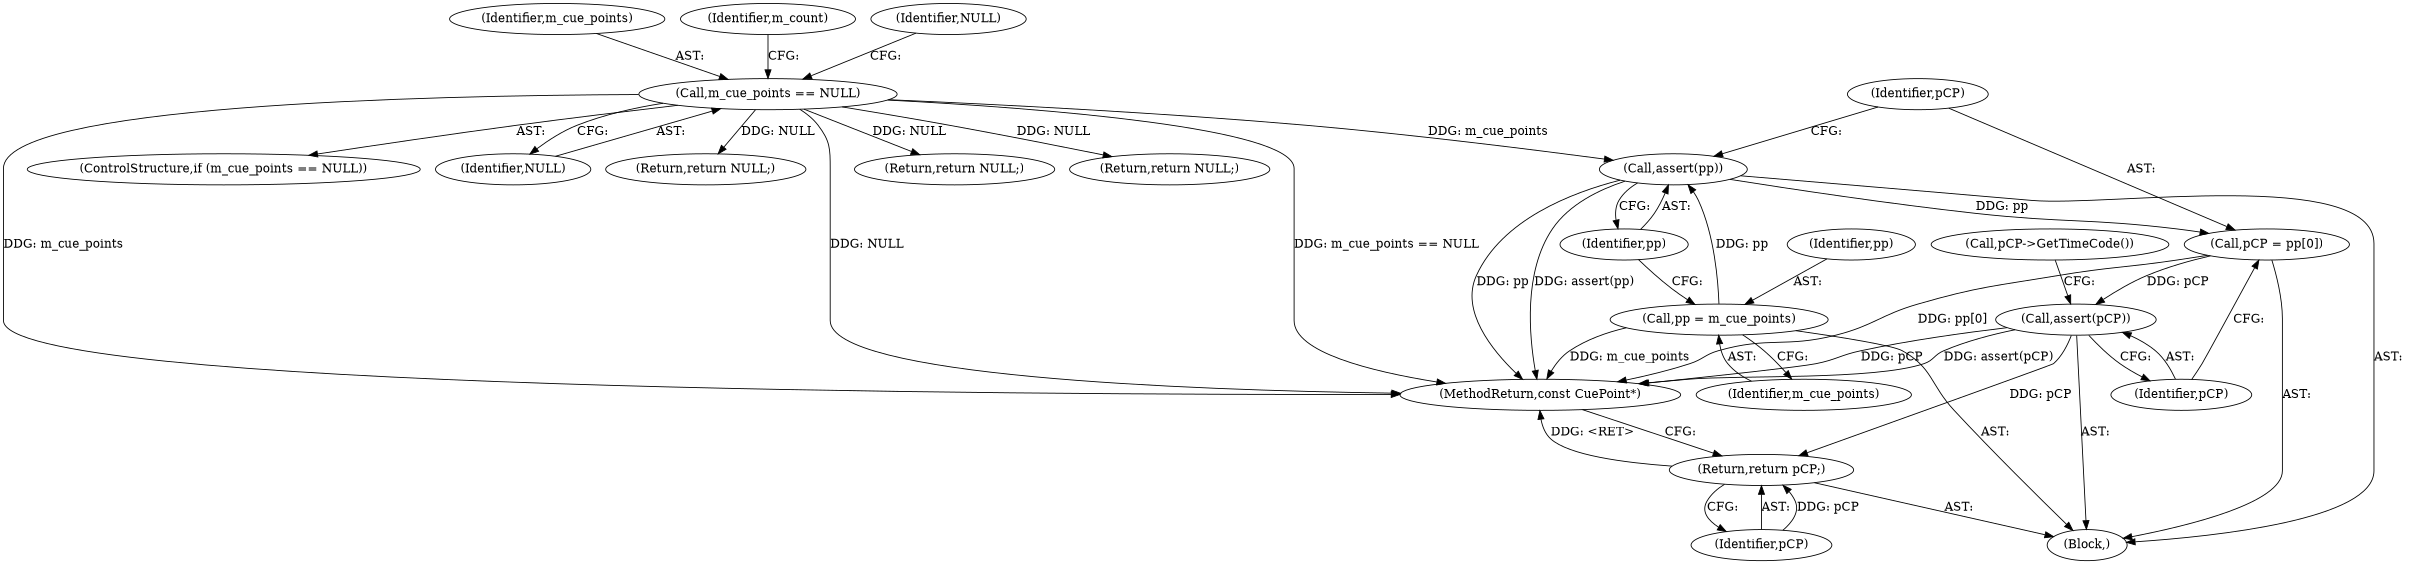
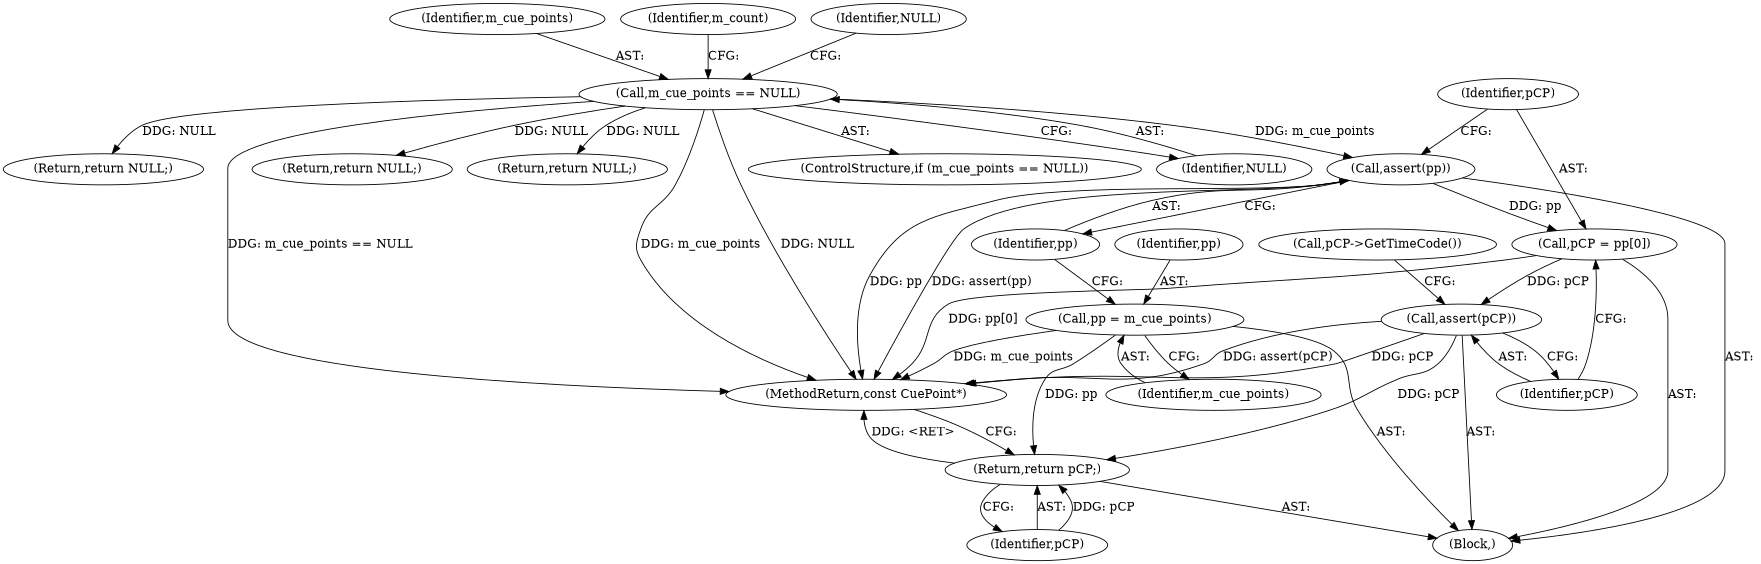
(1712, 246) -> (1053, 372)
